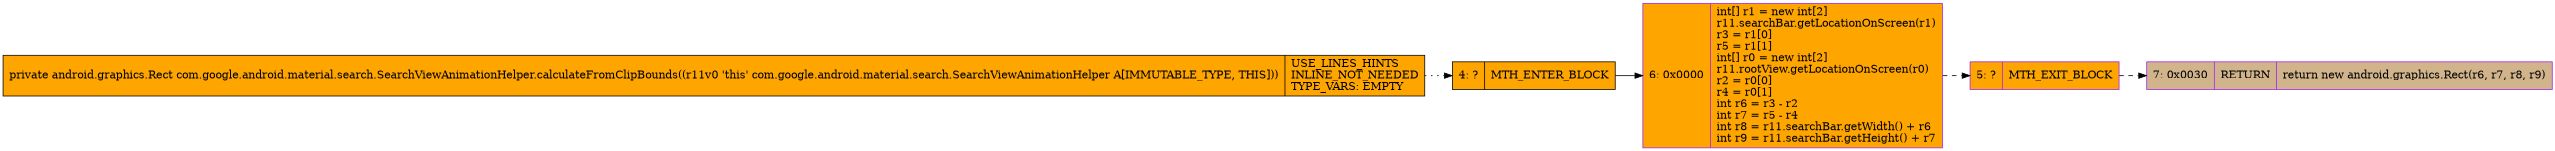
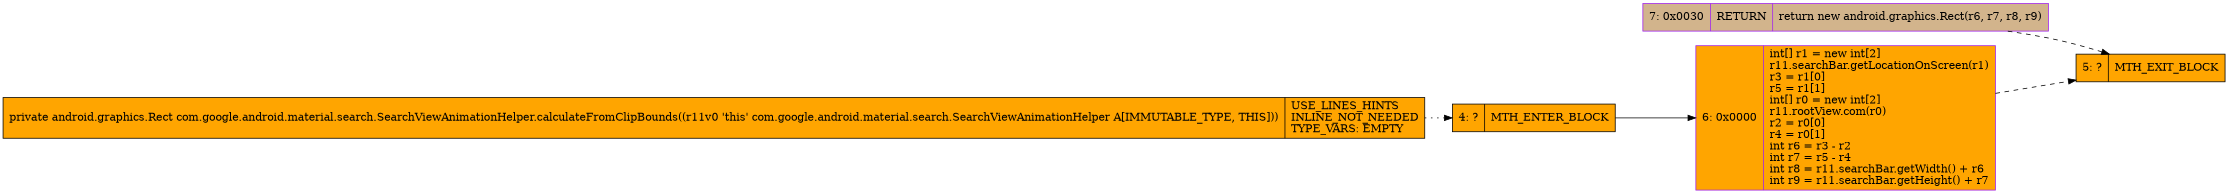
(1823, 70) -> (1828, 112)
(2045, 76) -> (2151, 68)
(2129, 76) -> (2055, 39)
